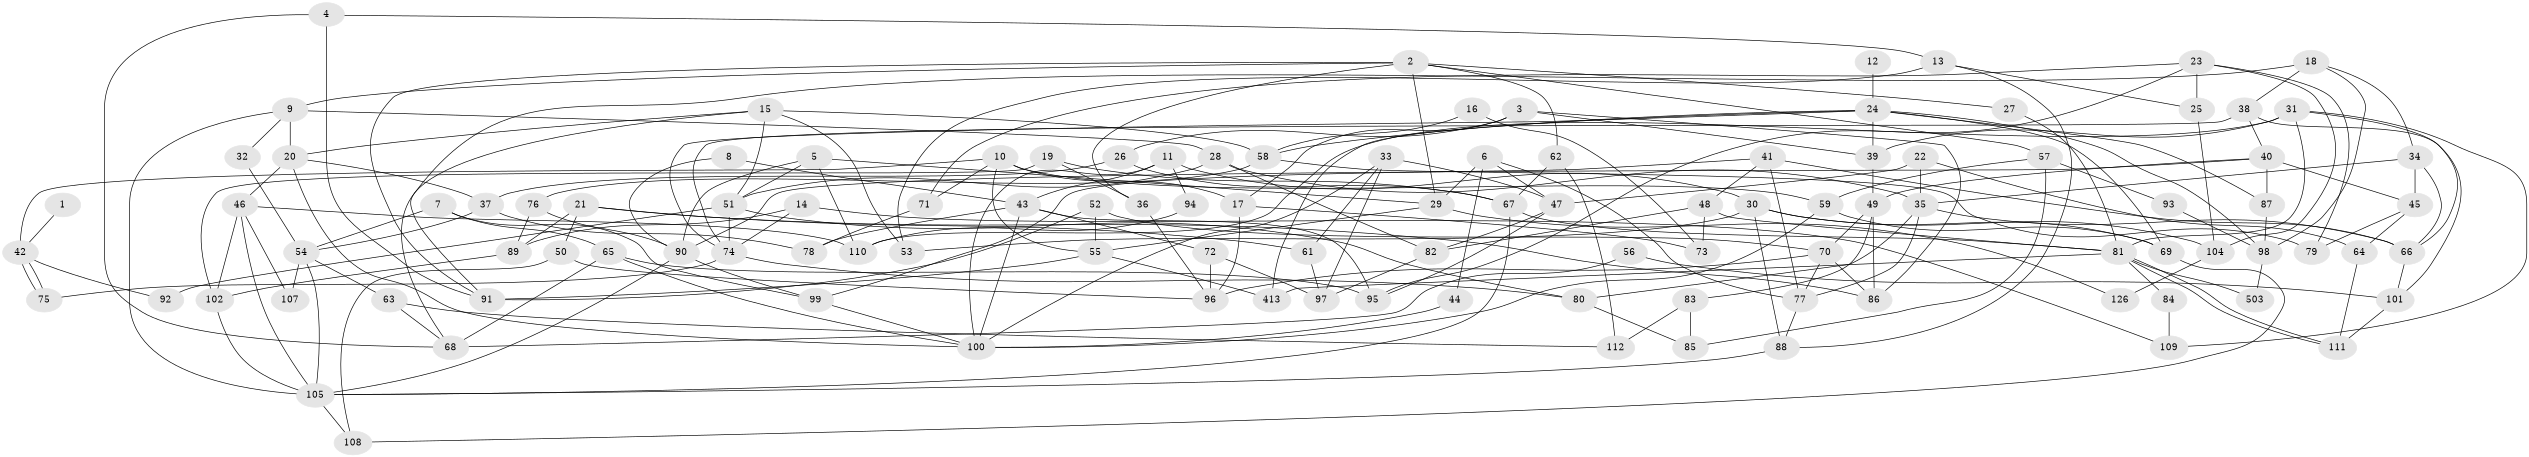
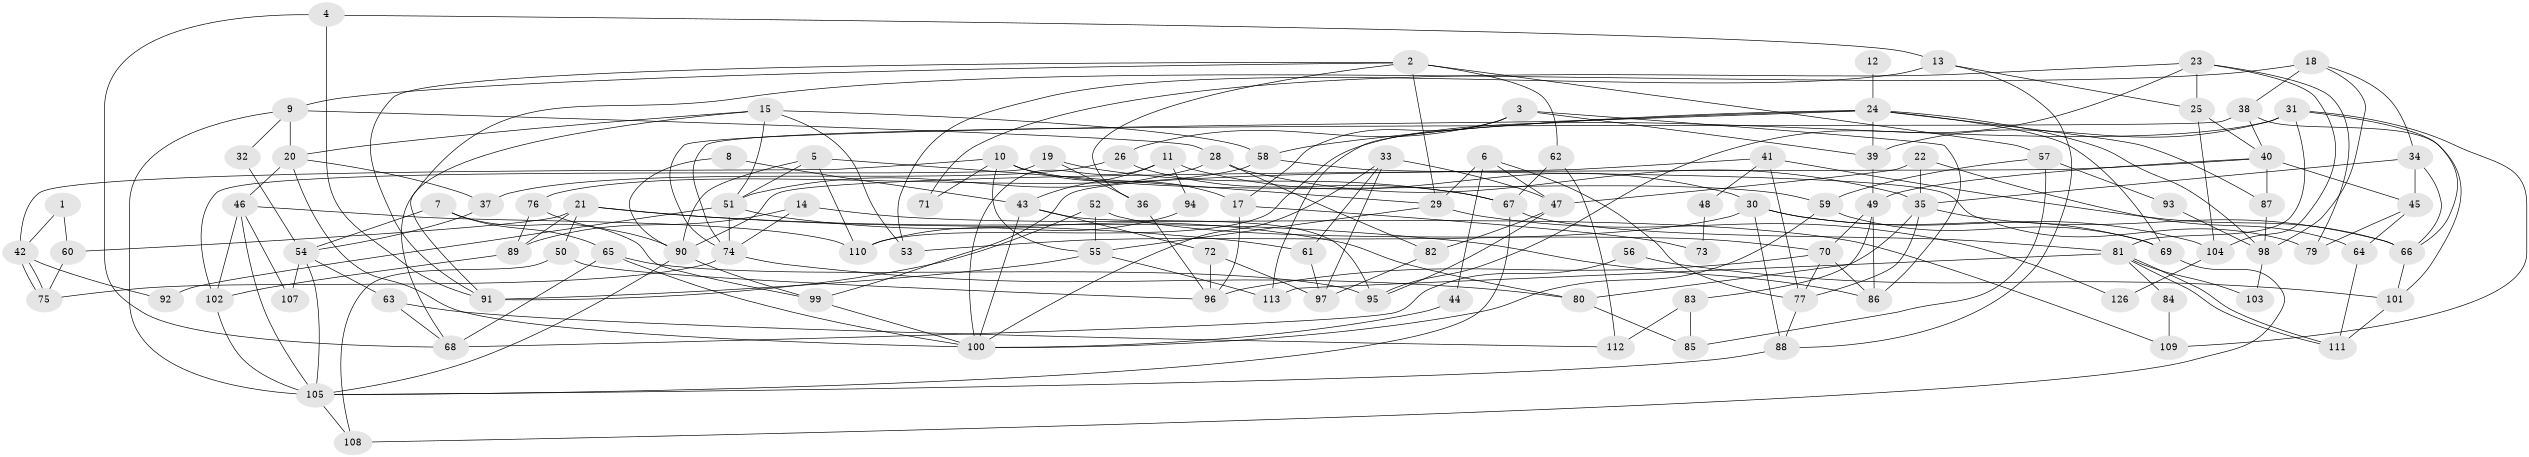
(1472, 110) -> none
(2010, 110) -> none
none -> (2232, 134)
(1568, 229) -> none
(1909, 235) -> none
none -> (68, 253)
(809, 253) -> none
(1272, 300) -> (1272, 300)
(2255, 300) -> (2255, 300)
